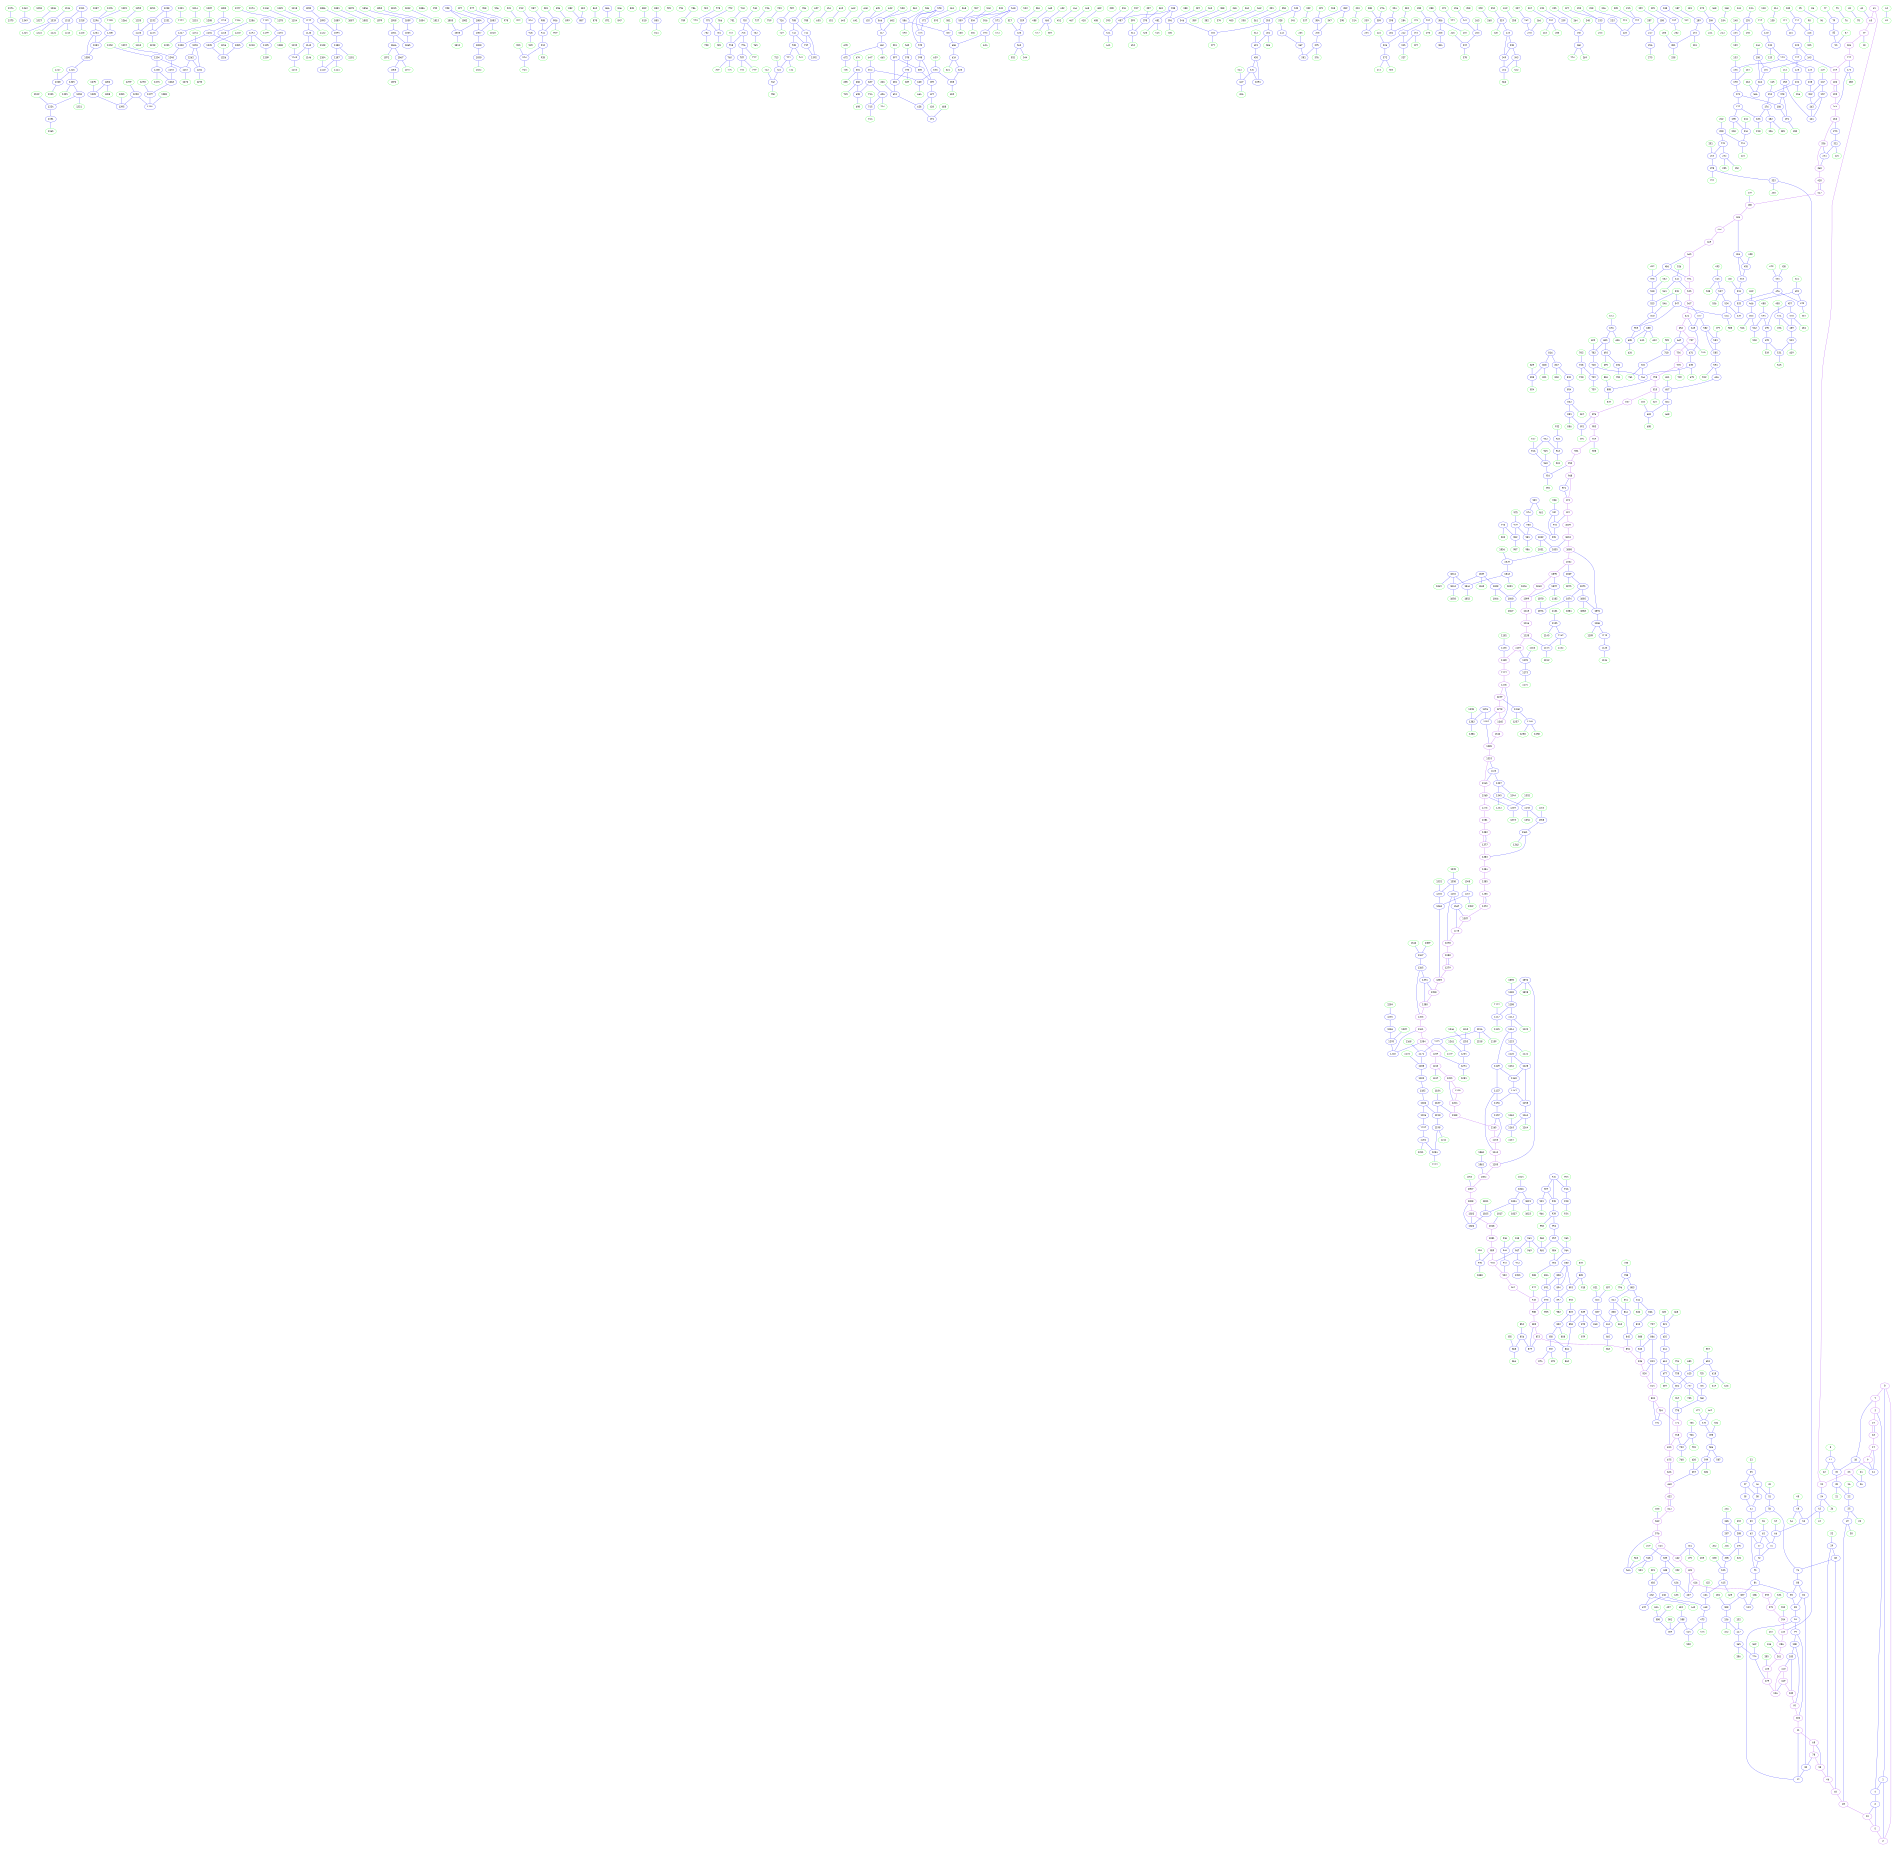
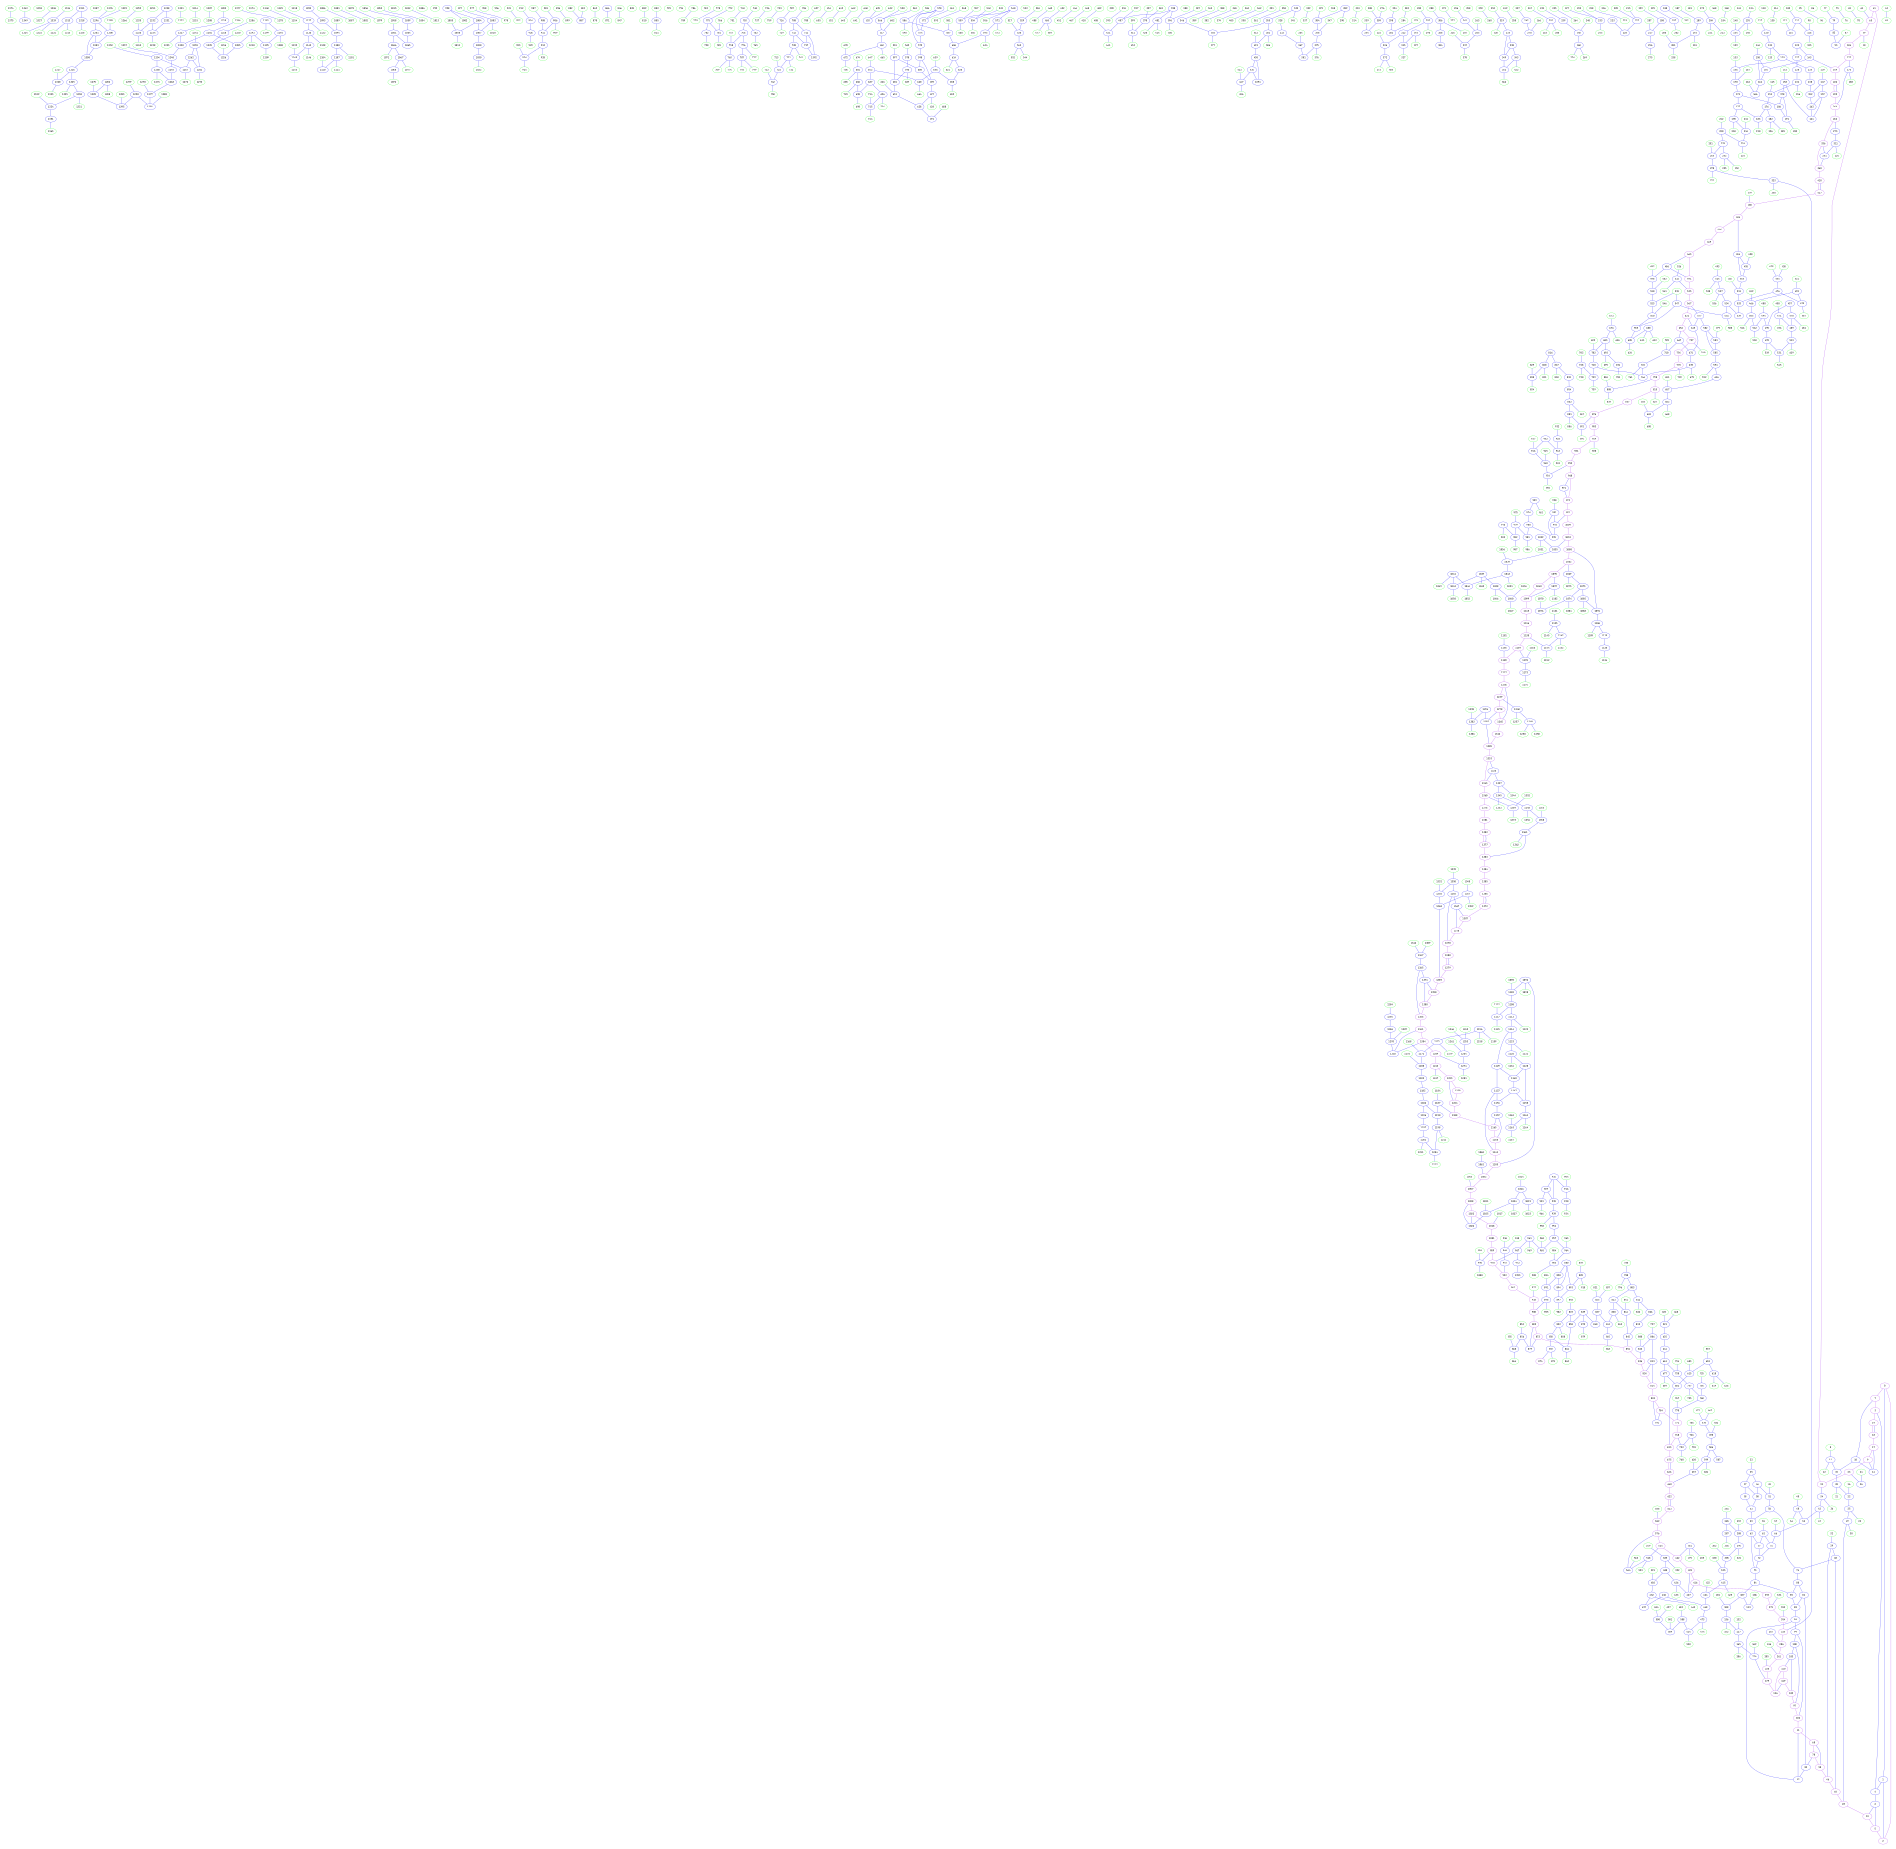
(1771, 1632) -> (1771, 1632)
